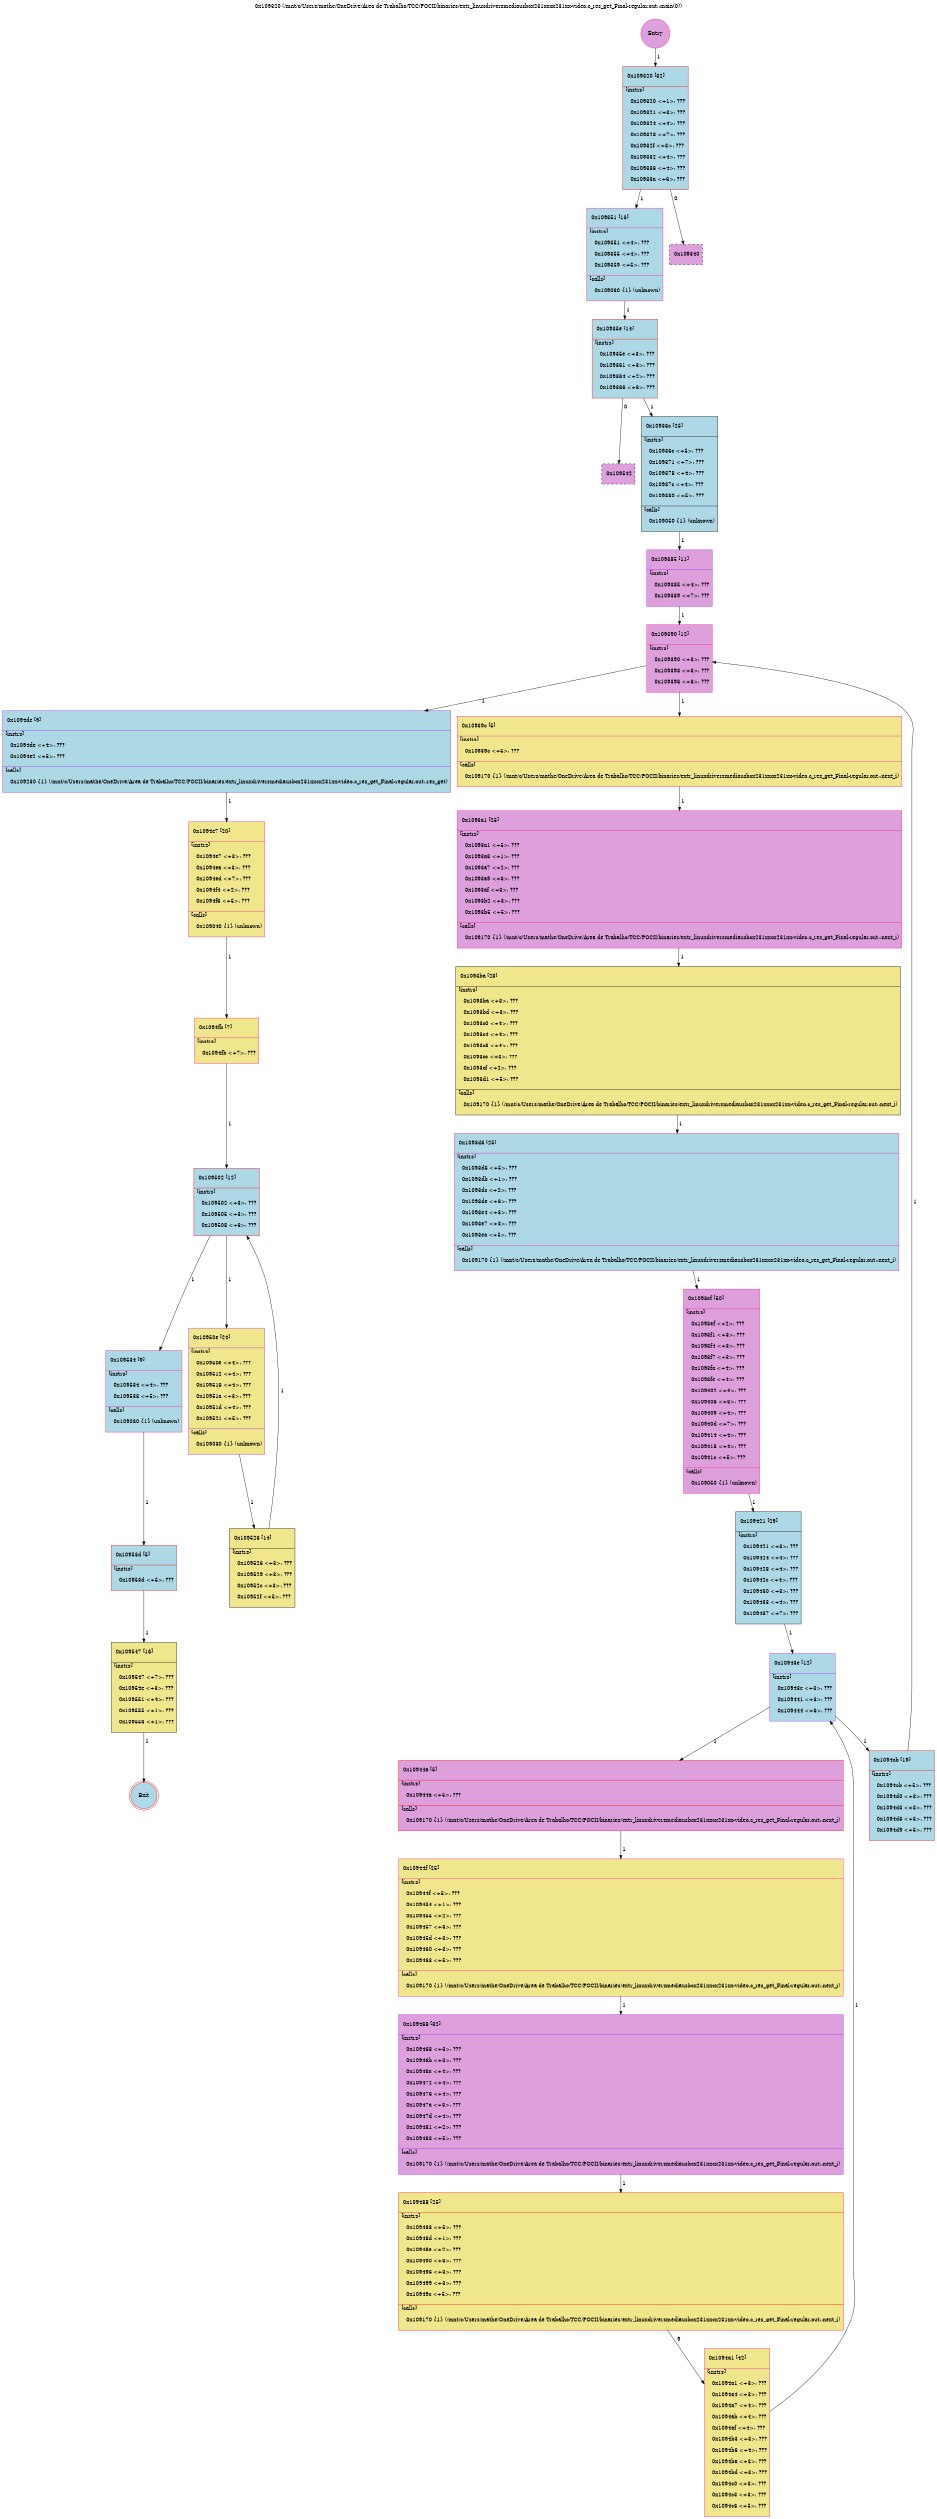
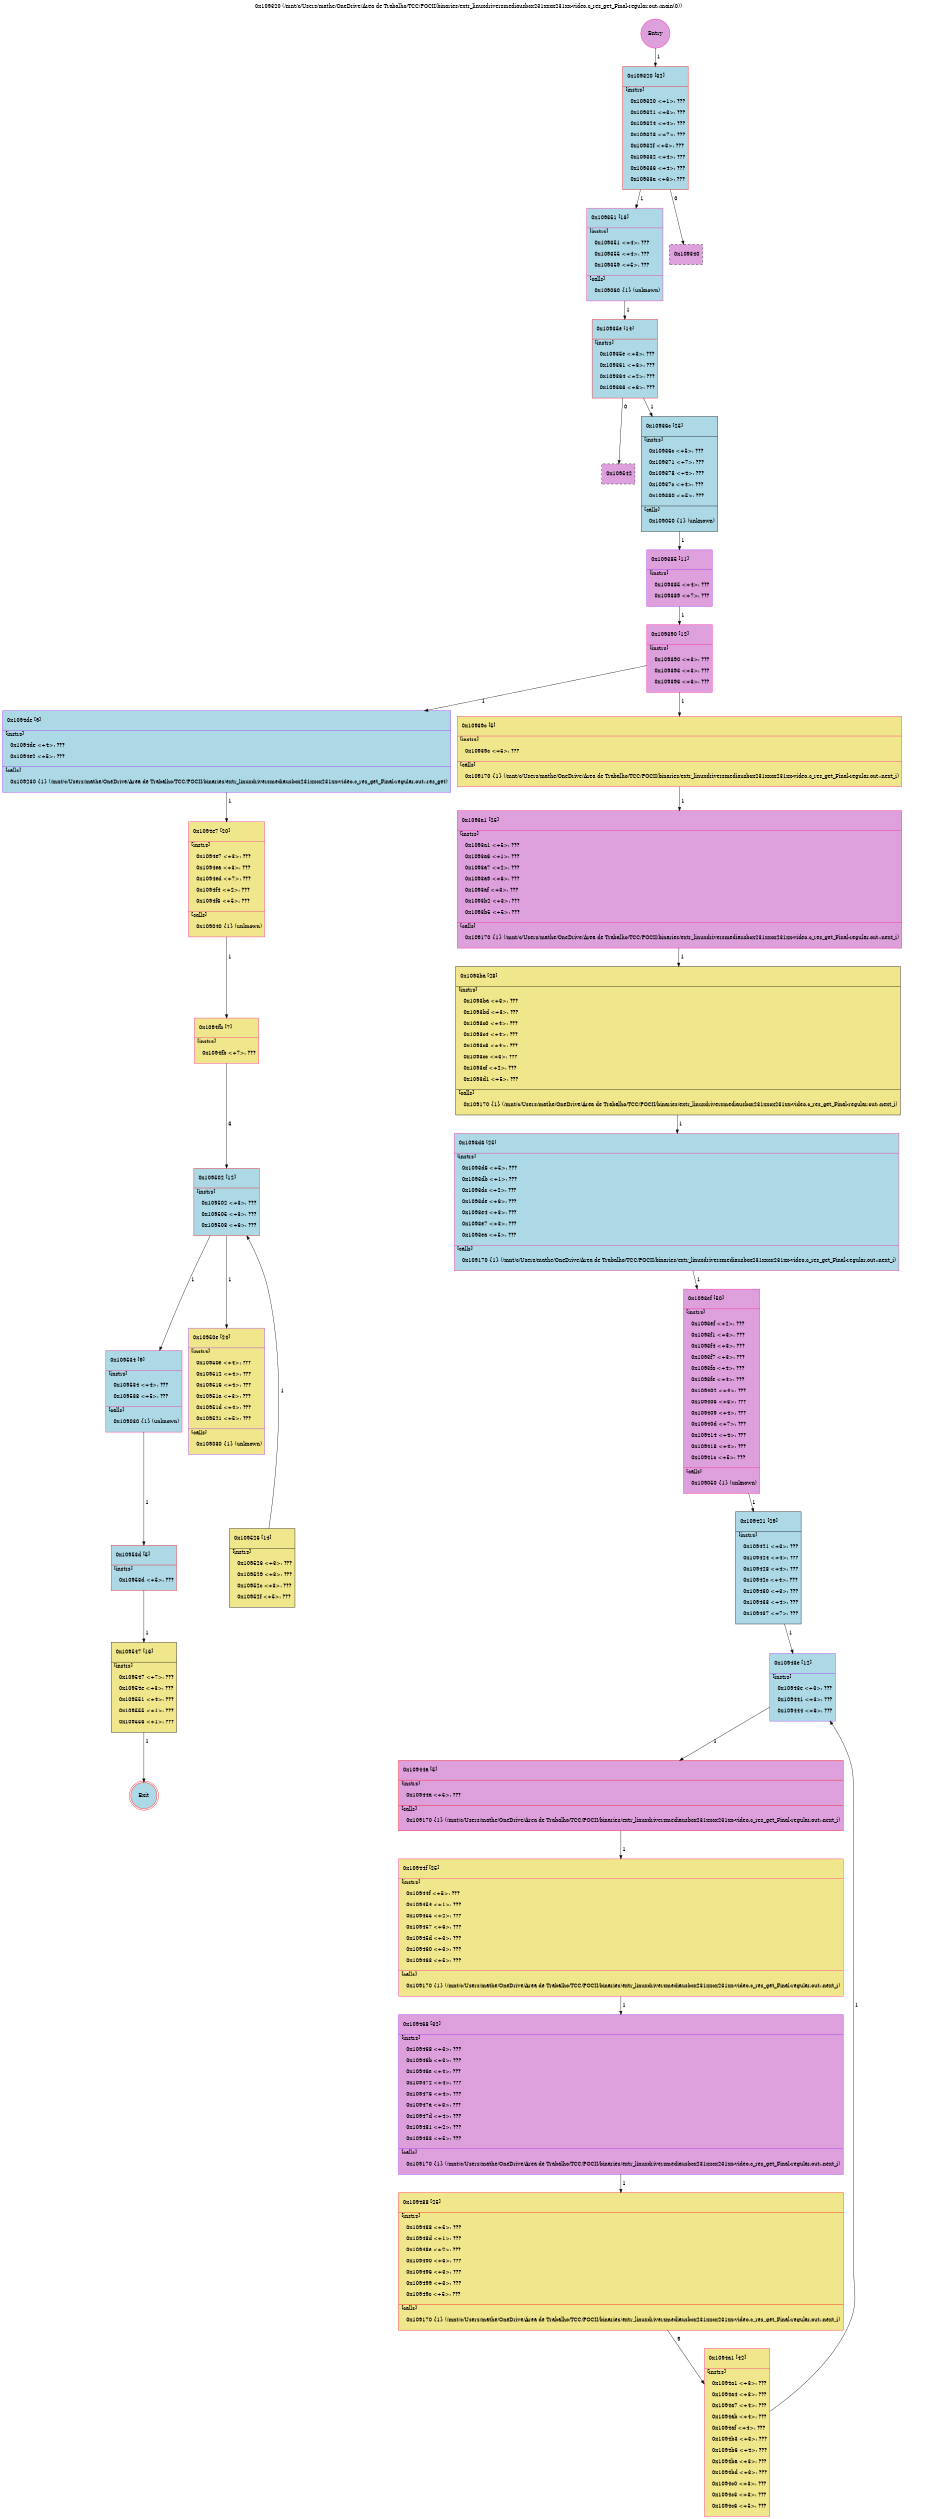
(229, 1124) -> (229, 1124)
(246, 1490) -> none
(902, 1796) -> none
